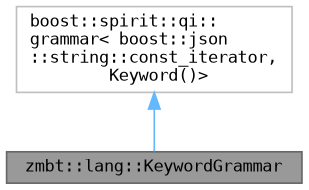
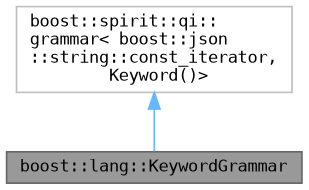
(154, 167) -> (154, 167)
